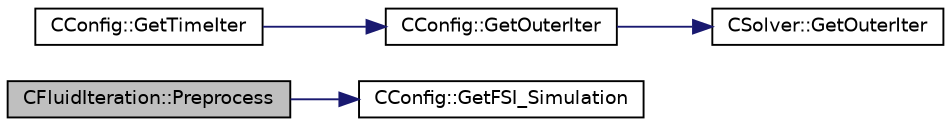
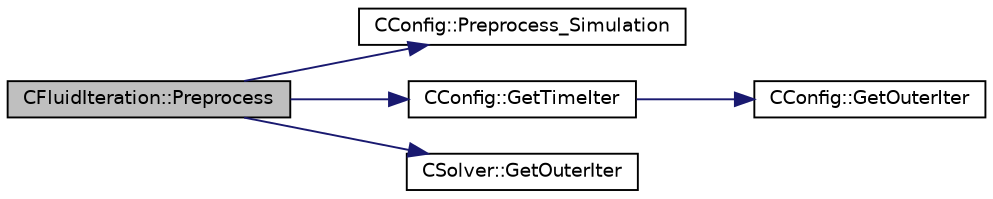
(655, 27) -> (327, 134)
none -> (340, 99)
(501, 99) -> (522, 27)
